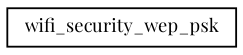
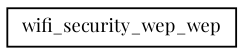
(122, 27) -> (122, 27)
